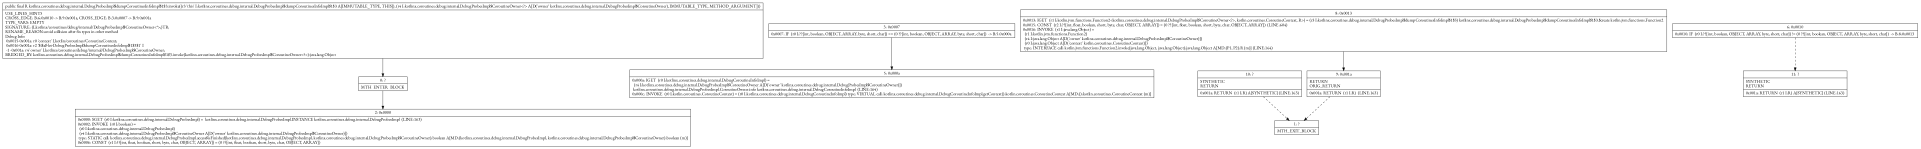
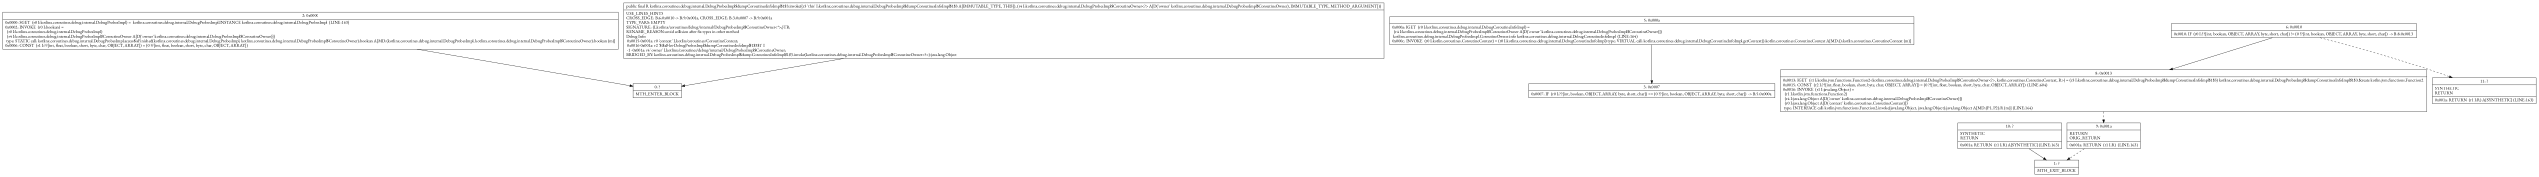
(892, 52) -> (1652, 63)
none -> (2222, 53)
(1344, 60) -> (2104, 116)
(383, 98) -> (524, 67)
(1275, 108) -> (2036, 154)
